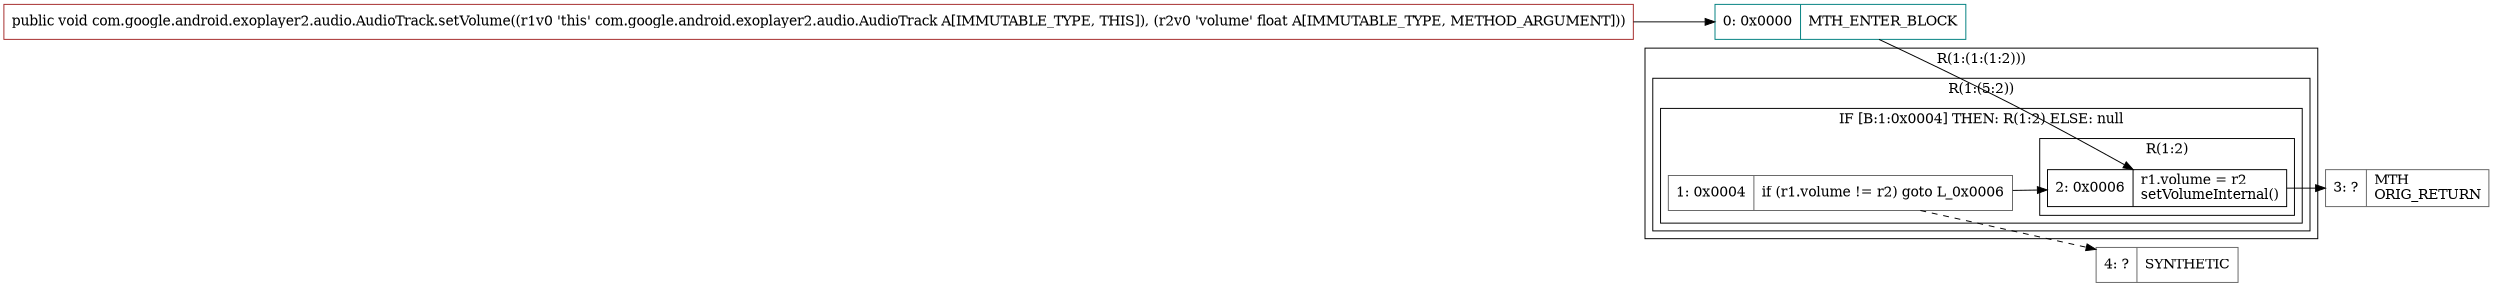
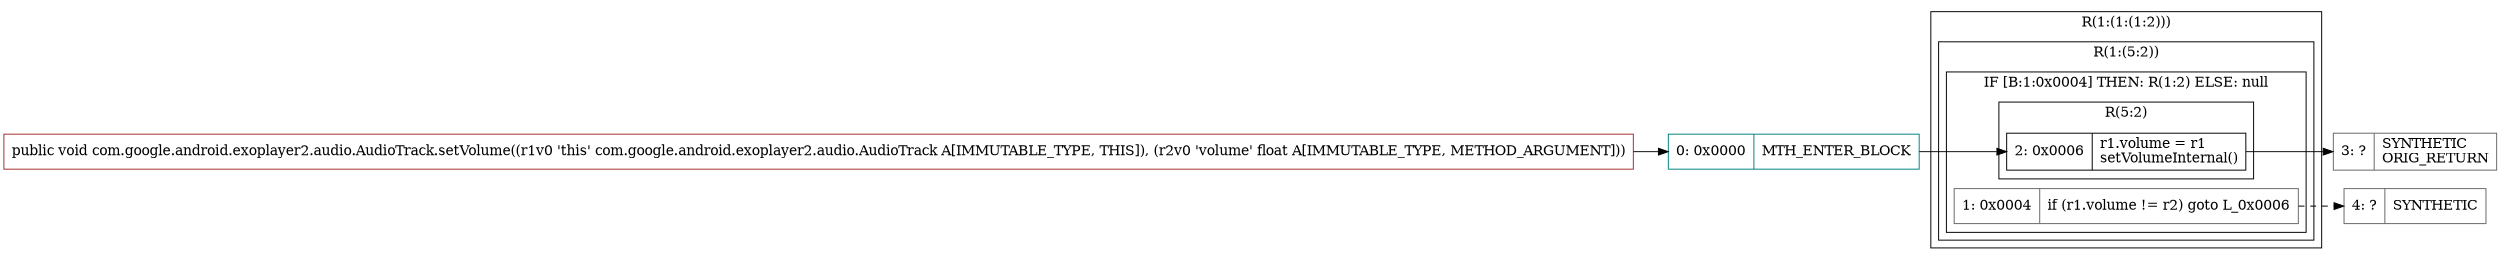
(2167, 150) -> (2126, 113)
(2194, 180) -> (2153, 144)
(2392, 180) -> (2425, 144)
(2025, 190) -> none
